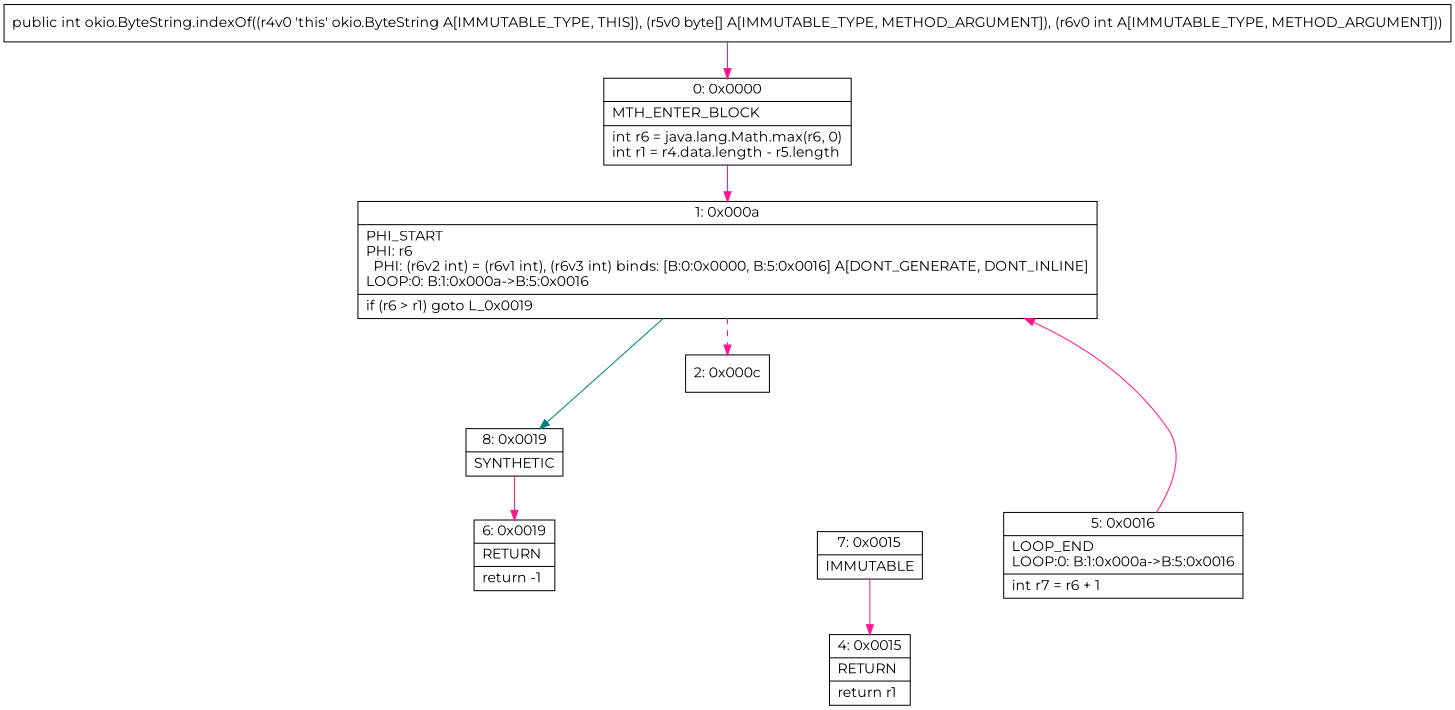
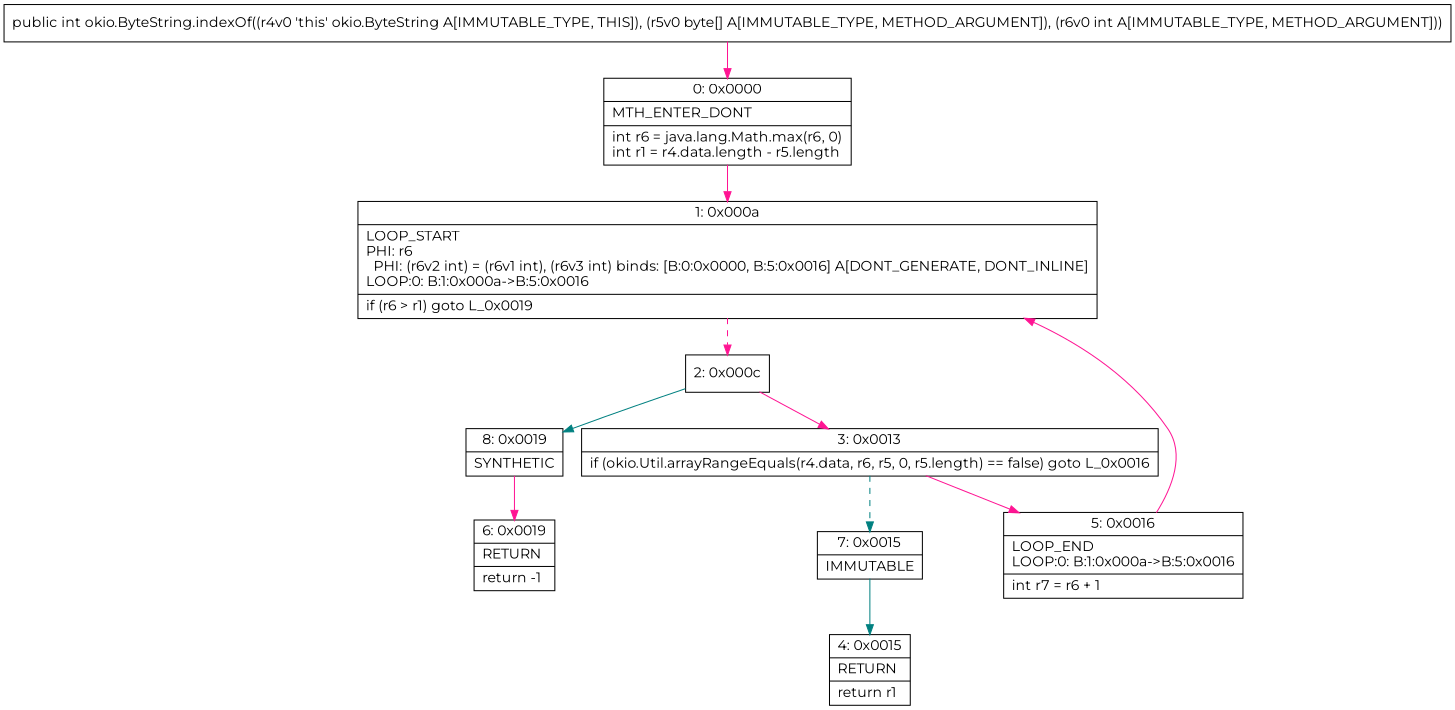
(686, 113) -> (682, 113)
(405, 236) -> (413, 236)
(605, 370) -> (629, 408)
none -> (870, 452)
(870, 602) -> (870, 602)
